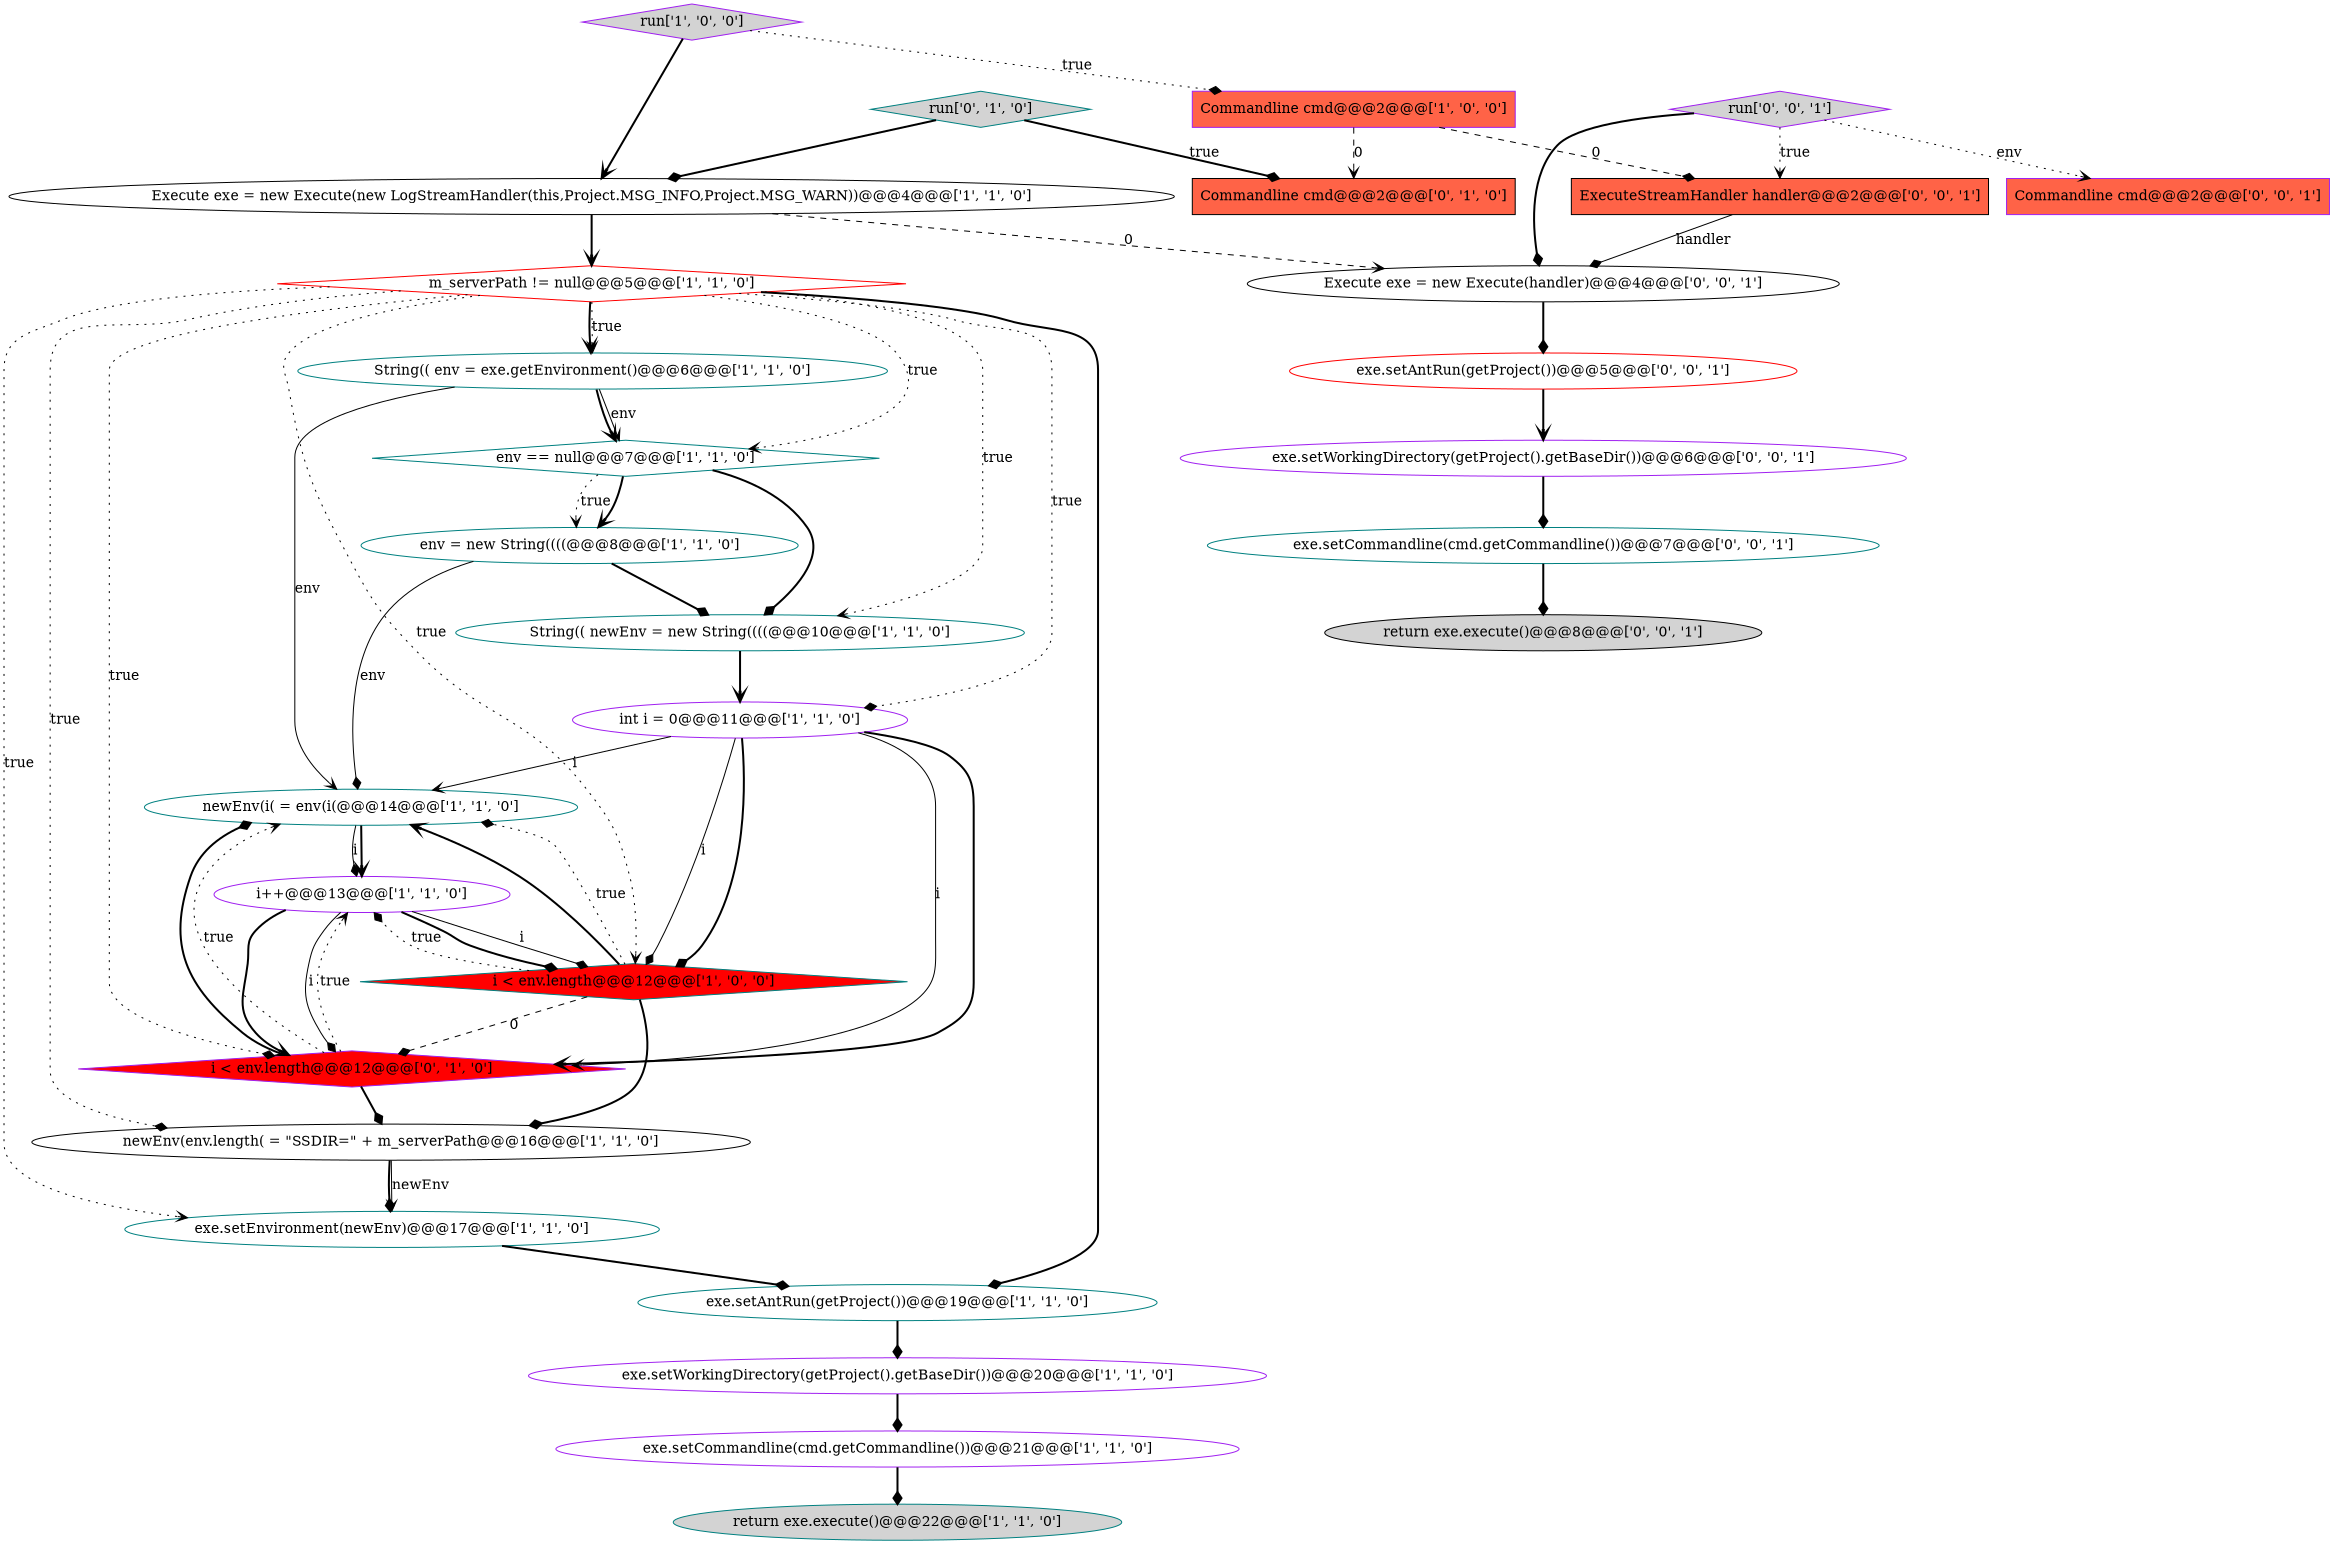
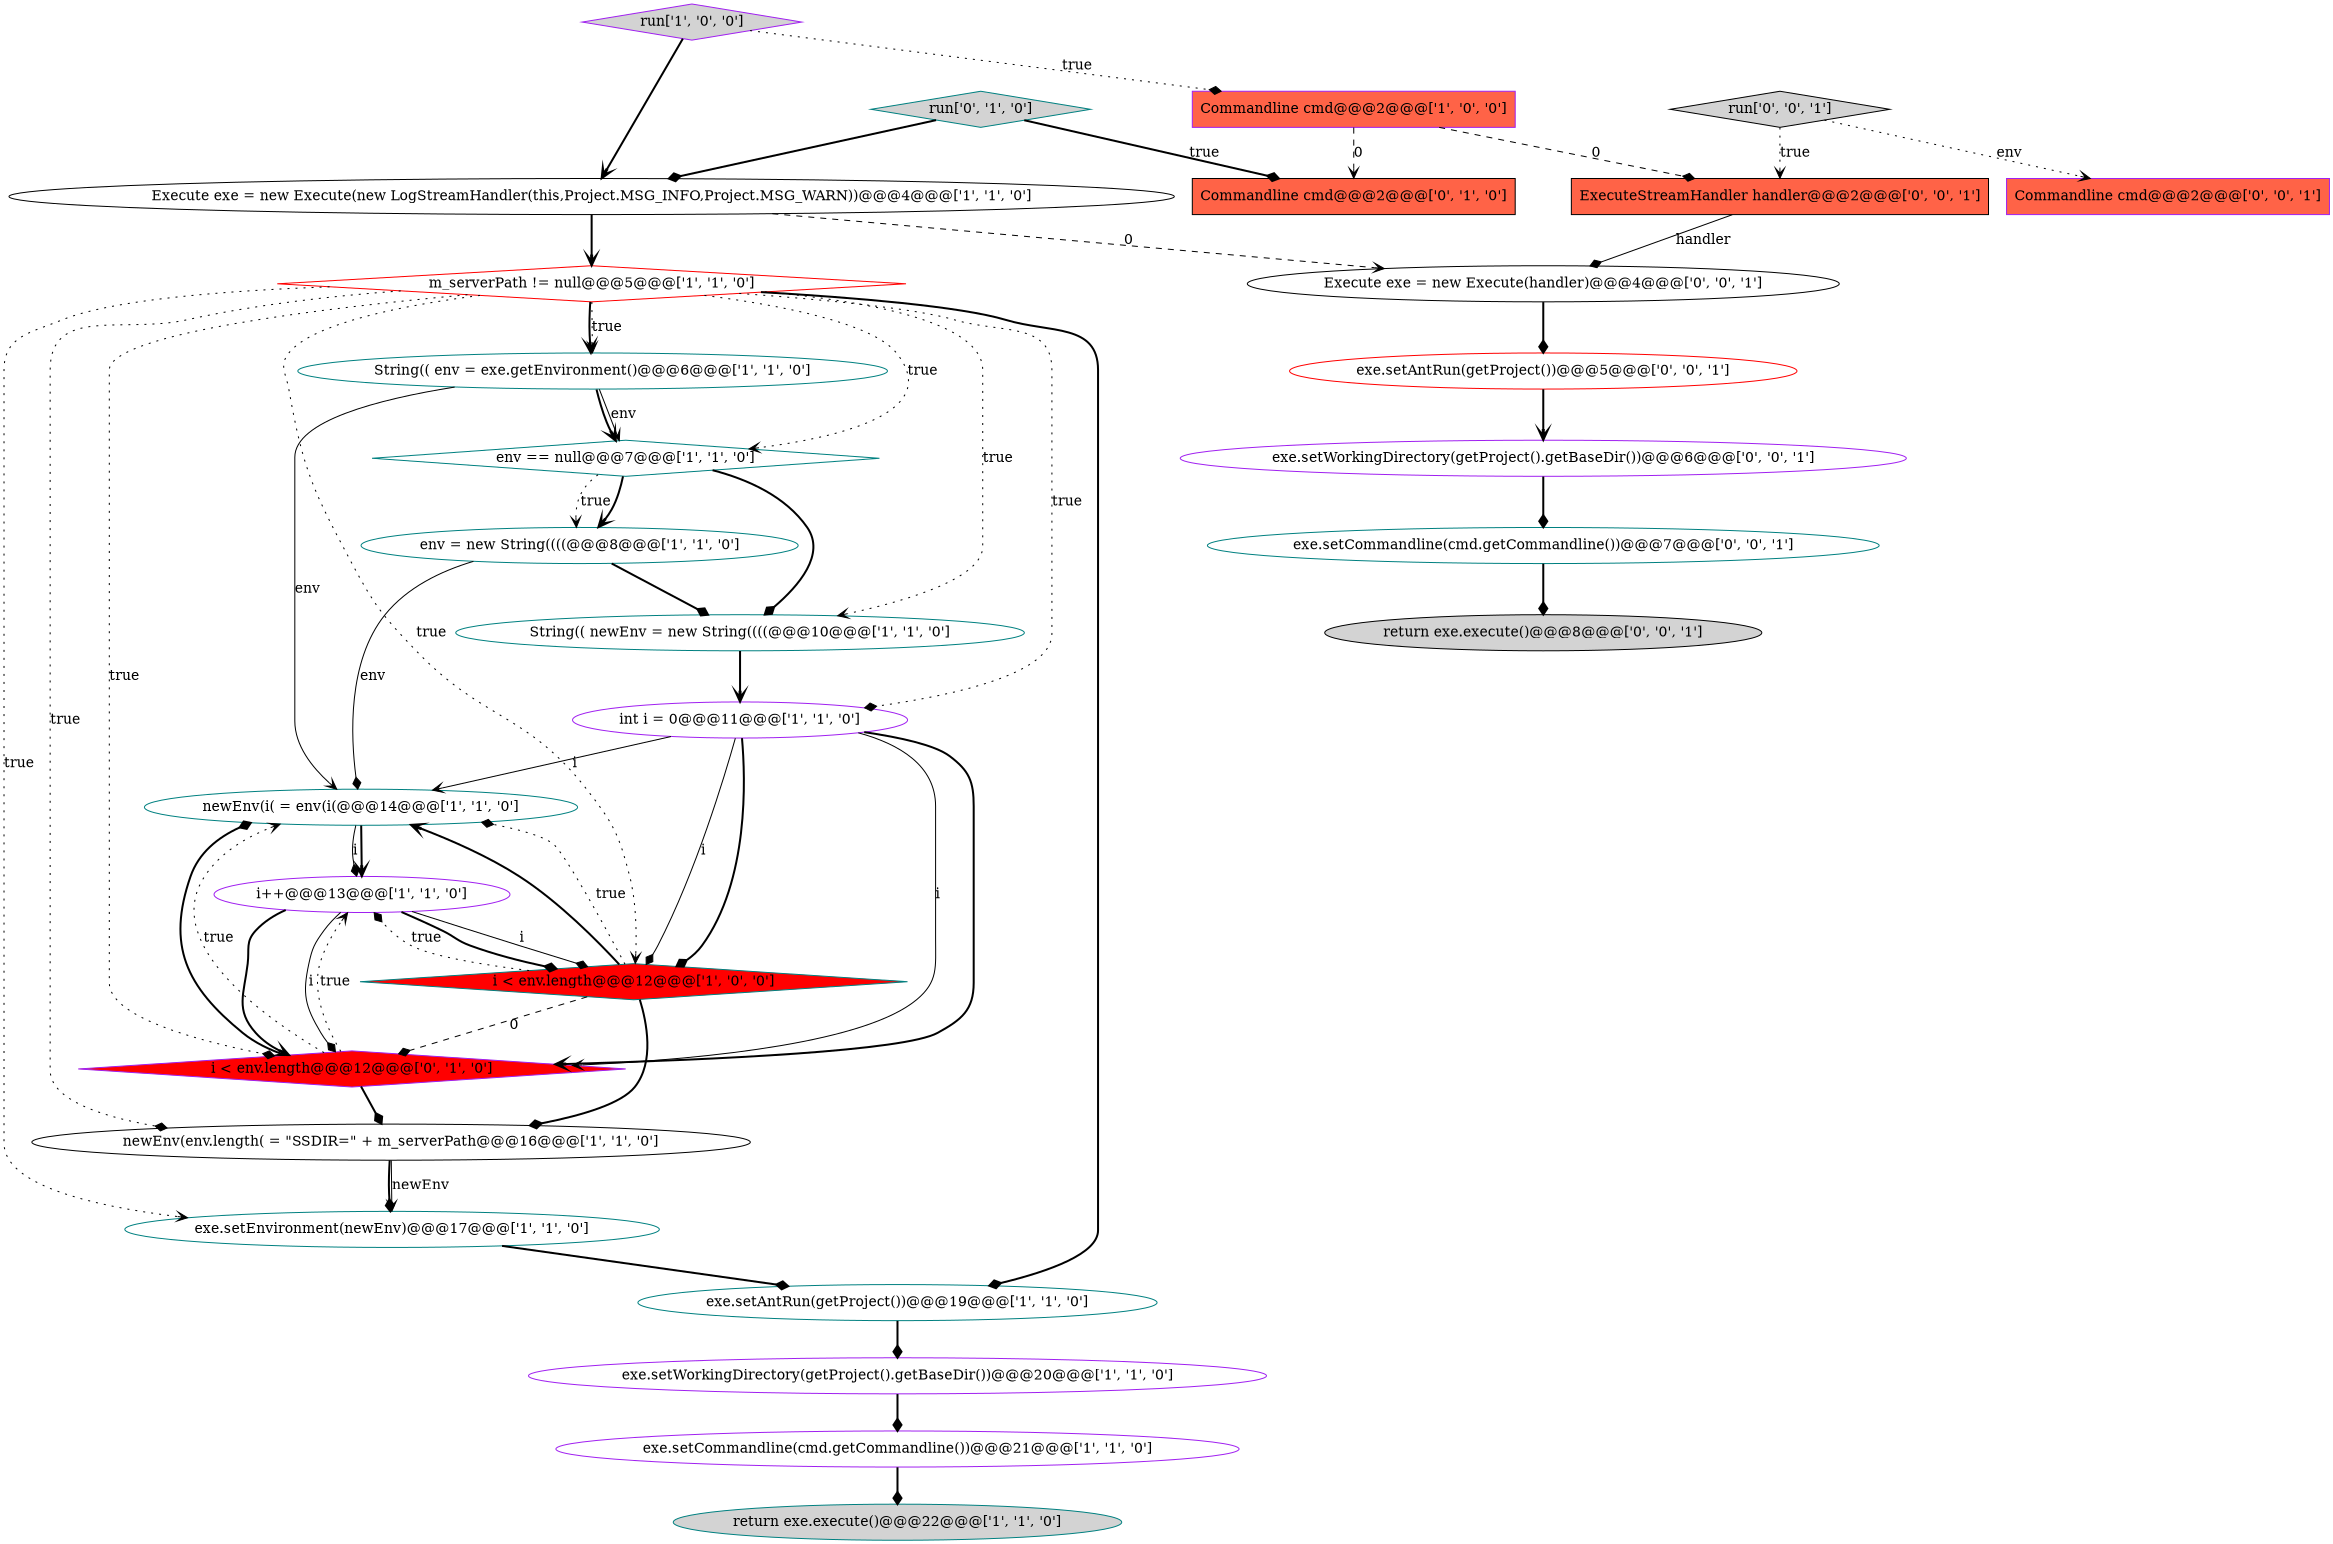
(1780, 109) -> (1780, 109)
(1569, 137) -> none
